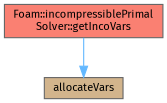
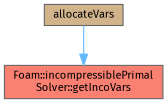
(84, 52) -> (84, 40)
